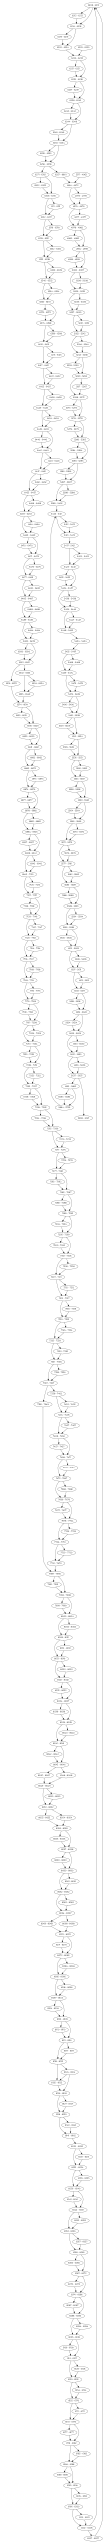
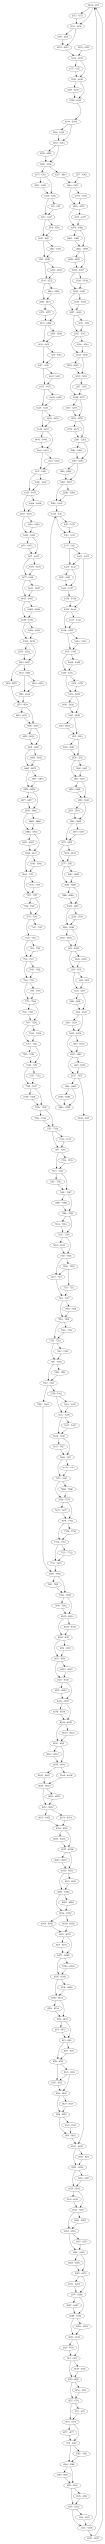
(70, 111) -> none
(59, 599) -> (84, 584)
none -> (69, 640)
(34, 932) -> none
(62, 1282) -> (69, 1276)
none -> (84, 1632)
